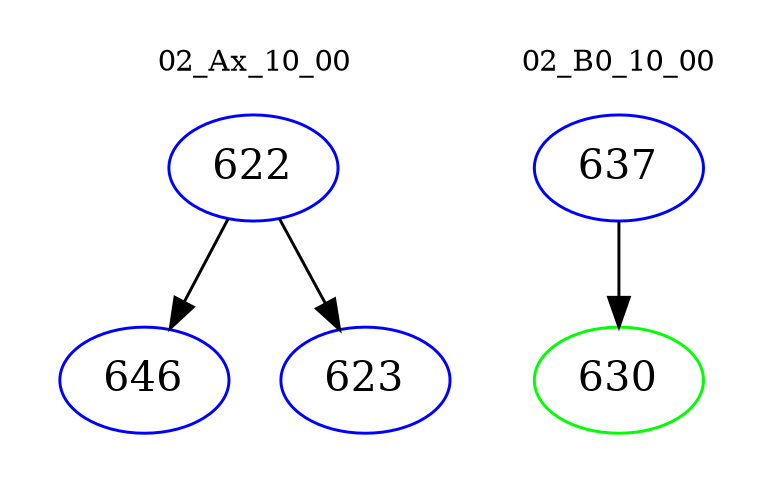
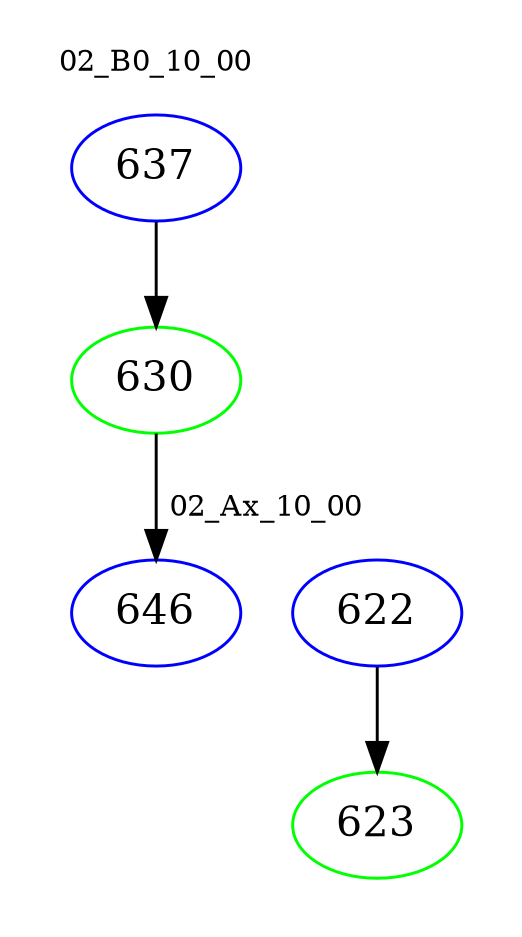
(206, 260) -> (156, 498)
(365, 380) -> (377, 825)
